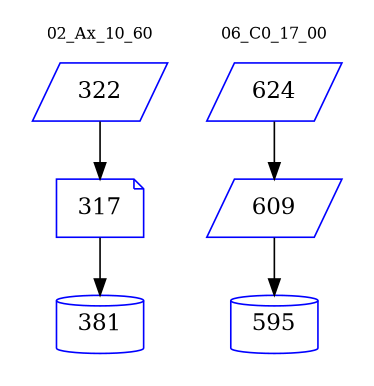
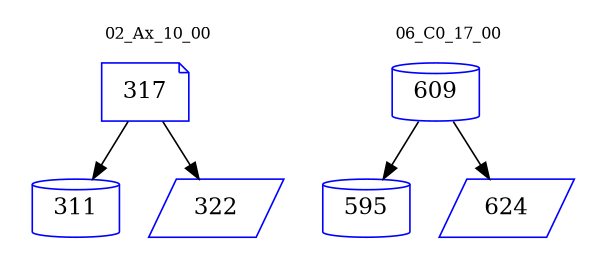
(100, 35) -> (158, 35)
(100, 142) -> (176, 143)
(274, 142) -> (467, 143)
(274, 208) -> (436, 92)
(100, 324) -> (76, 208)
